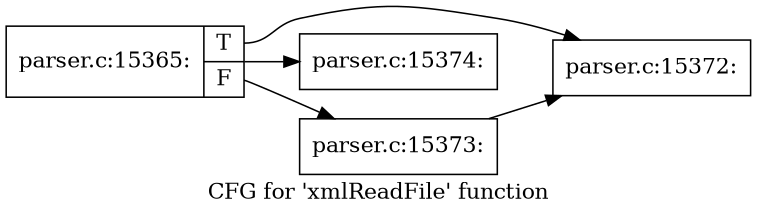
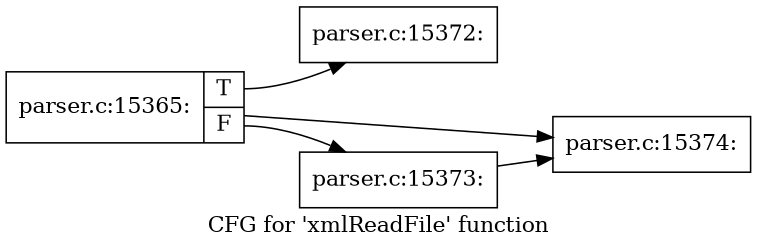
(518, 110) -> (517, 163)
